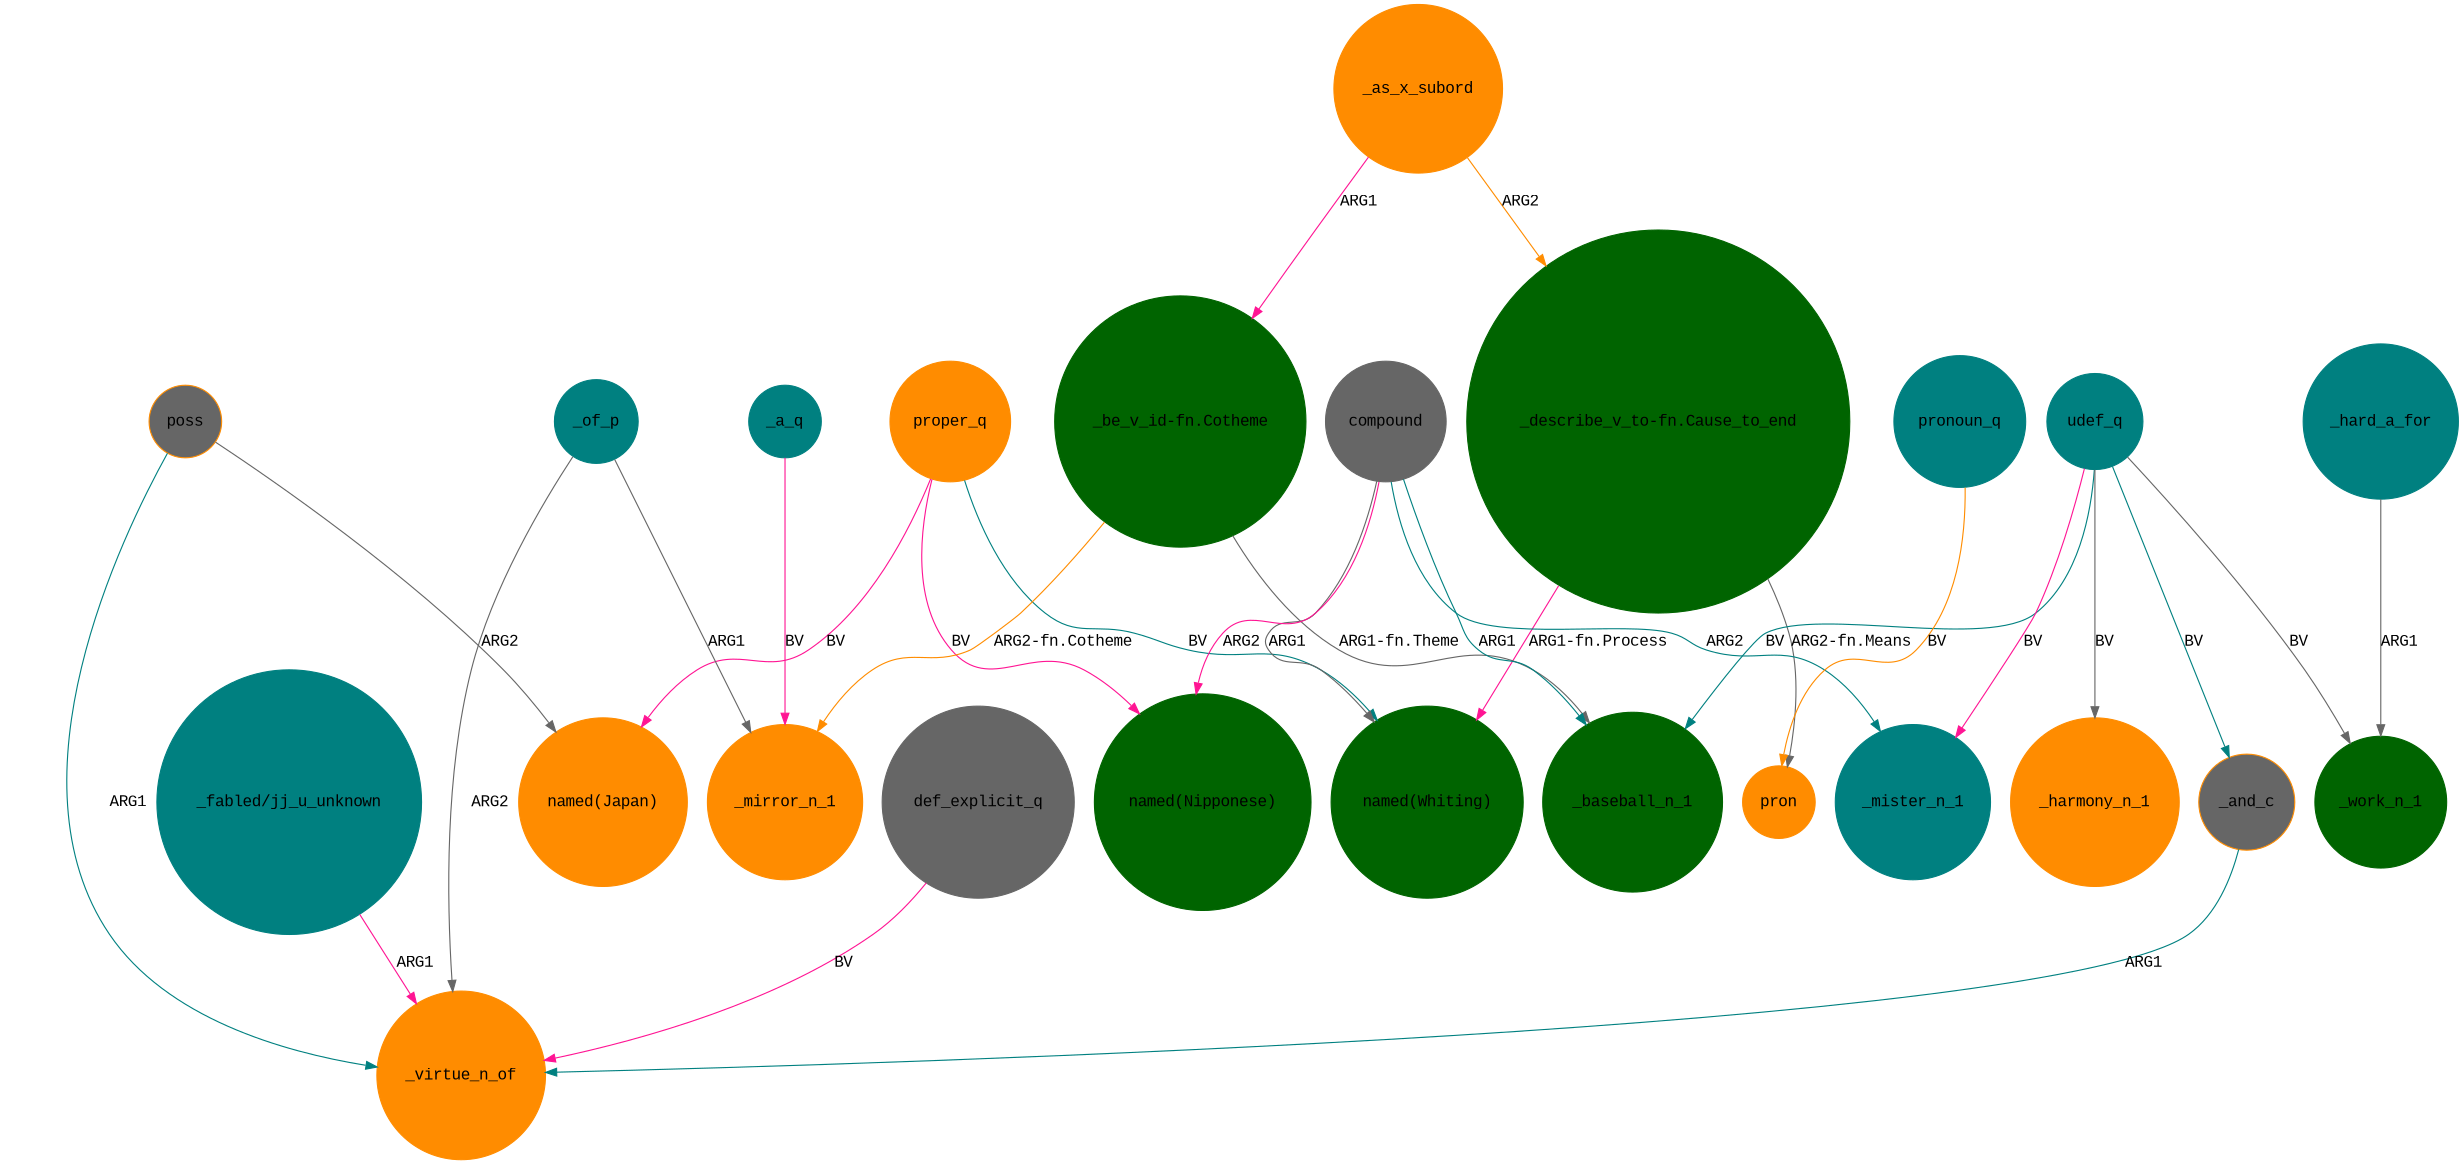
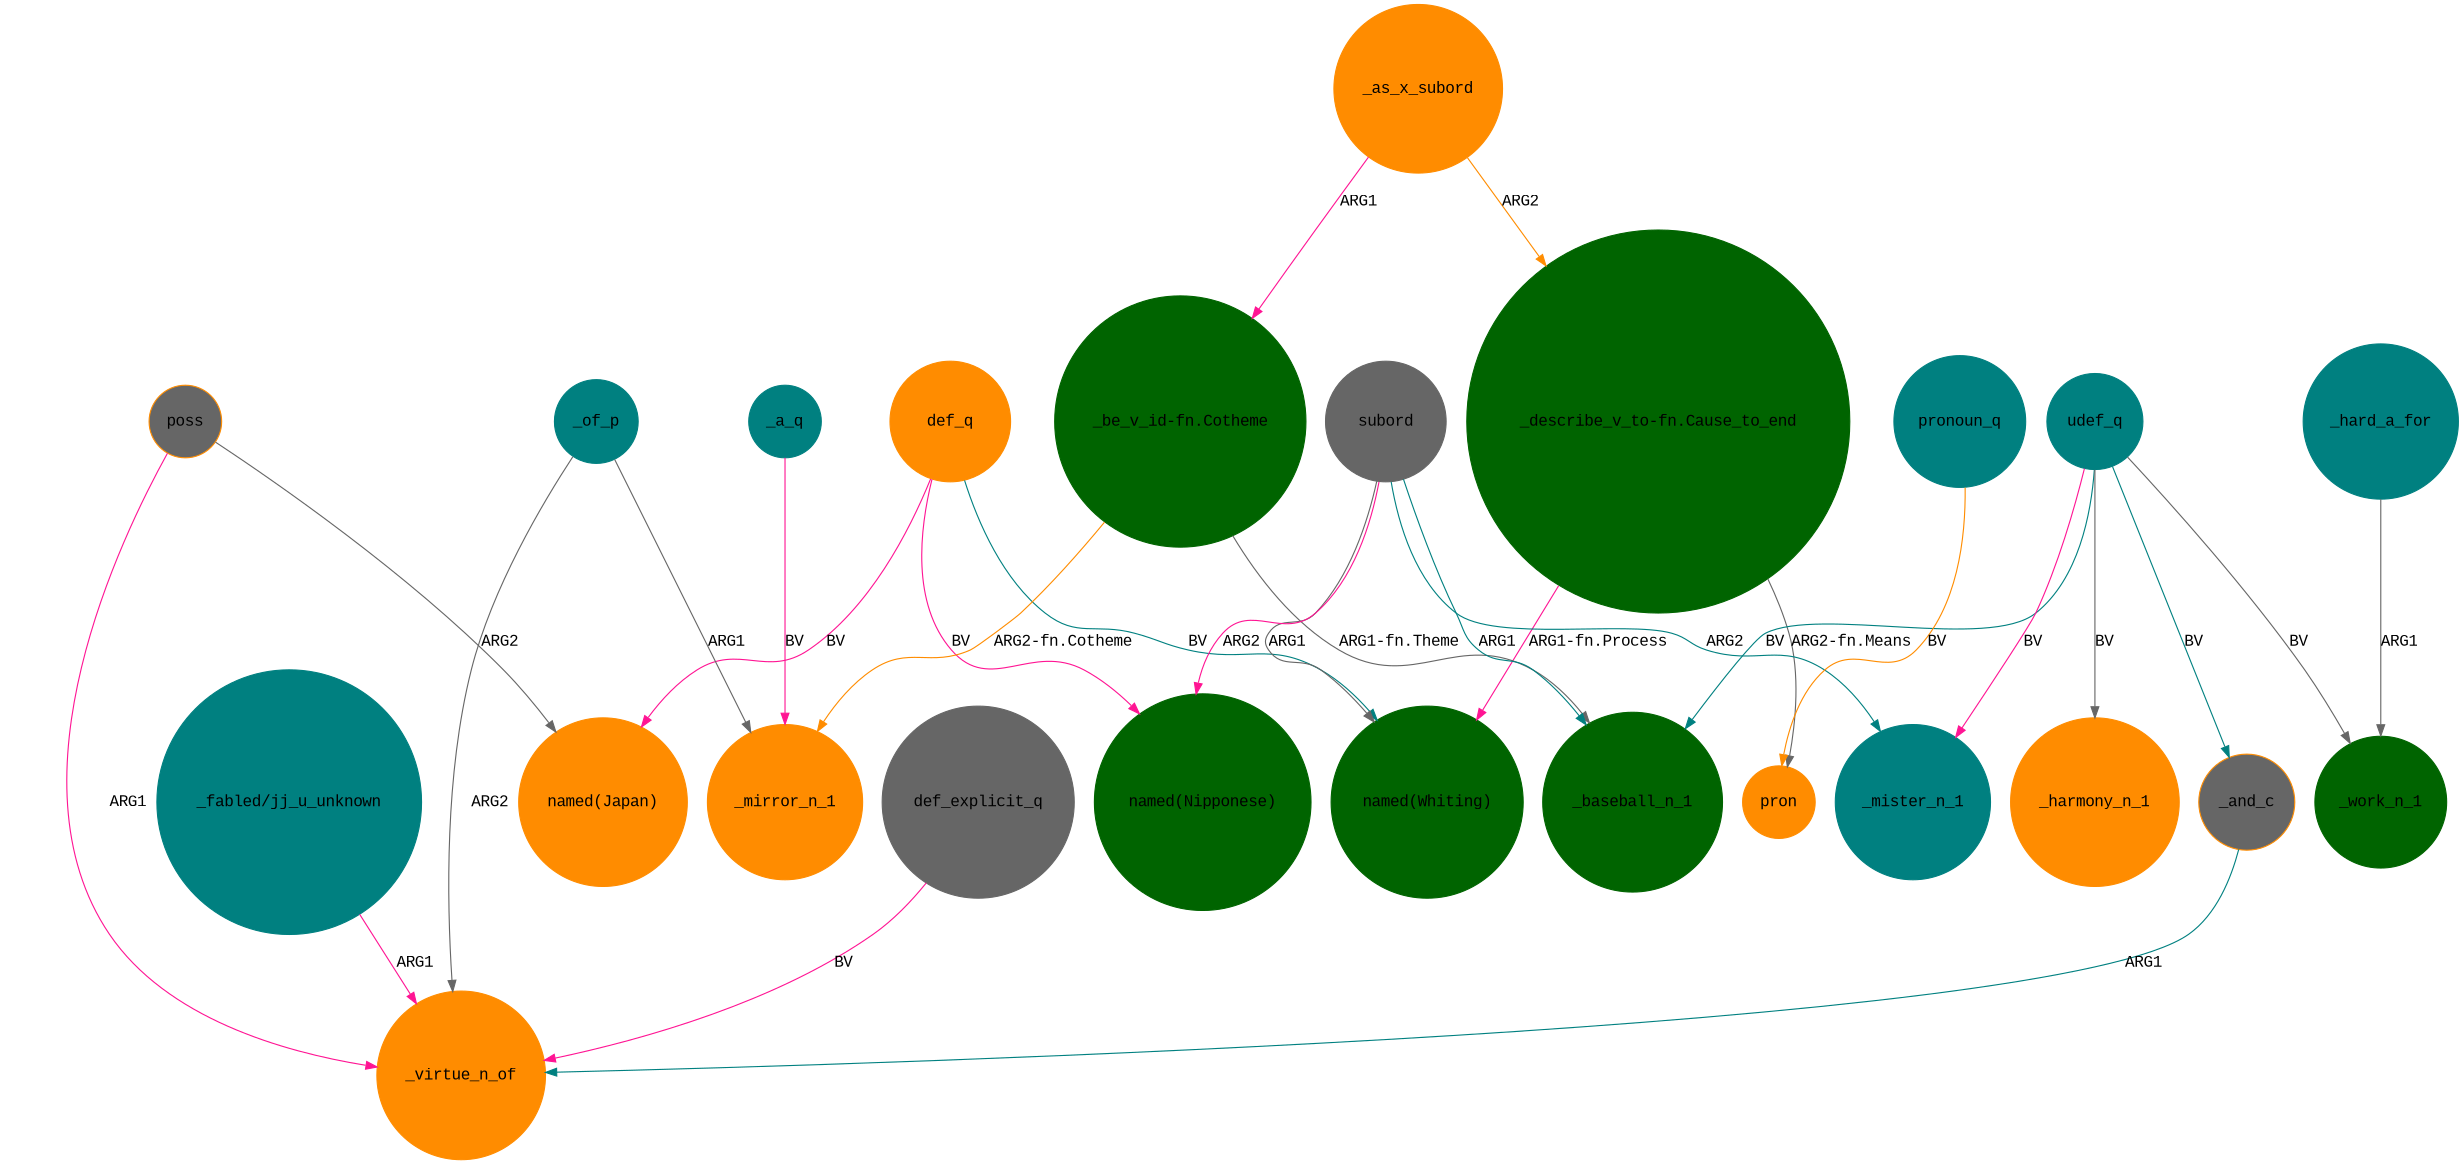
(950, 421) -> (950, 421)
(1386, 421) -> (1386, 421)
(73, 836) -> (73, 836)
